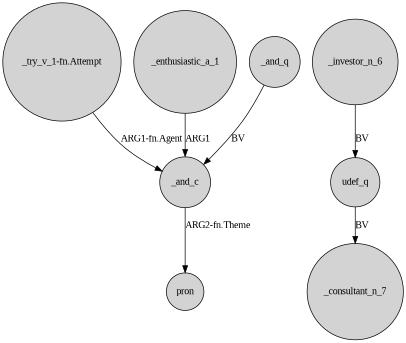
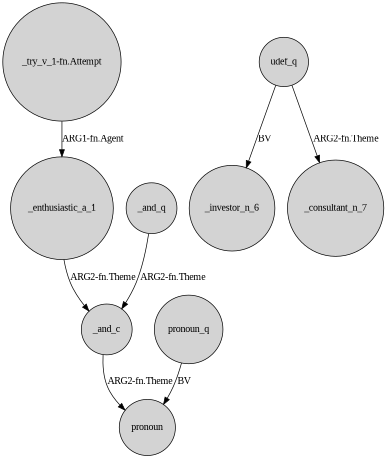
(355, 128) -> (262, 123)
(198, 139) -> (103, 277)
(238, 139) -> (173, 277)
(121, 144) -> (62, 135)
(362, 226) -> (346, 139)
(185, 292) -> (147, 427)
none -> (189, 329)
